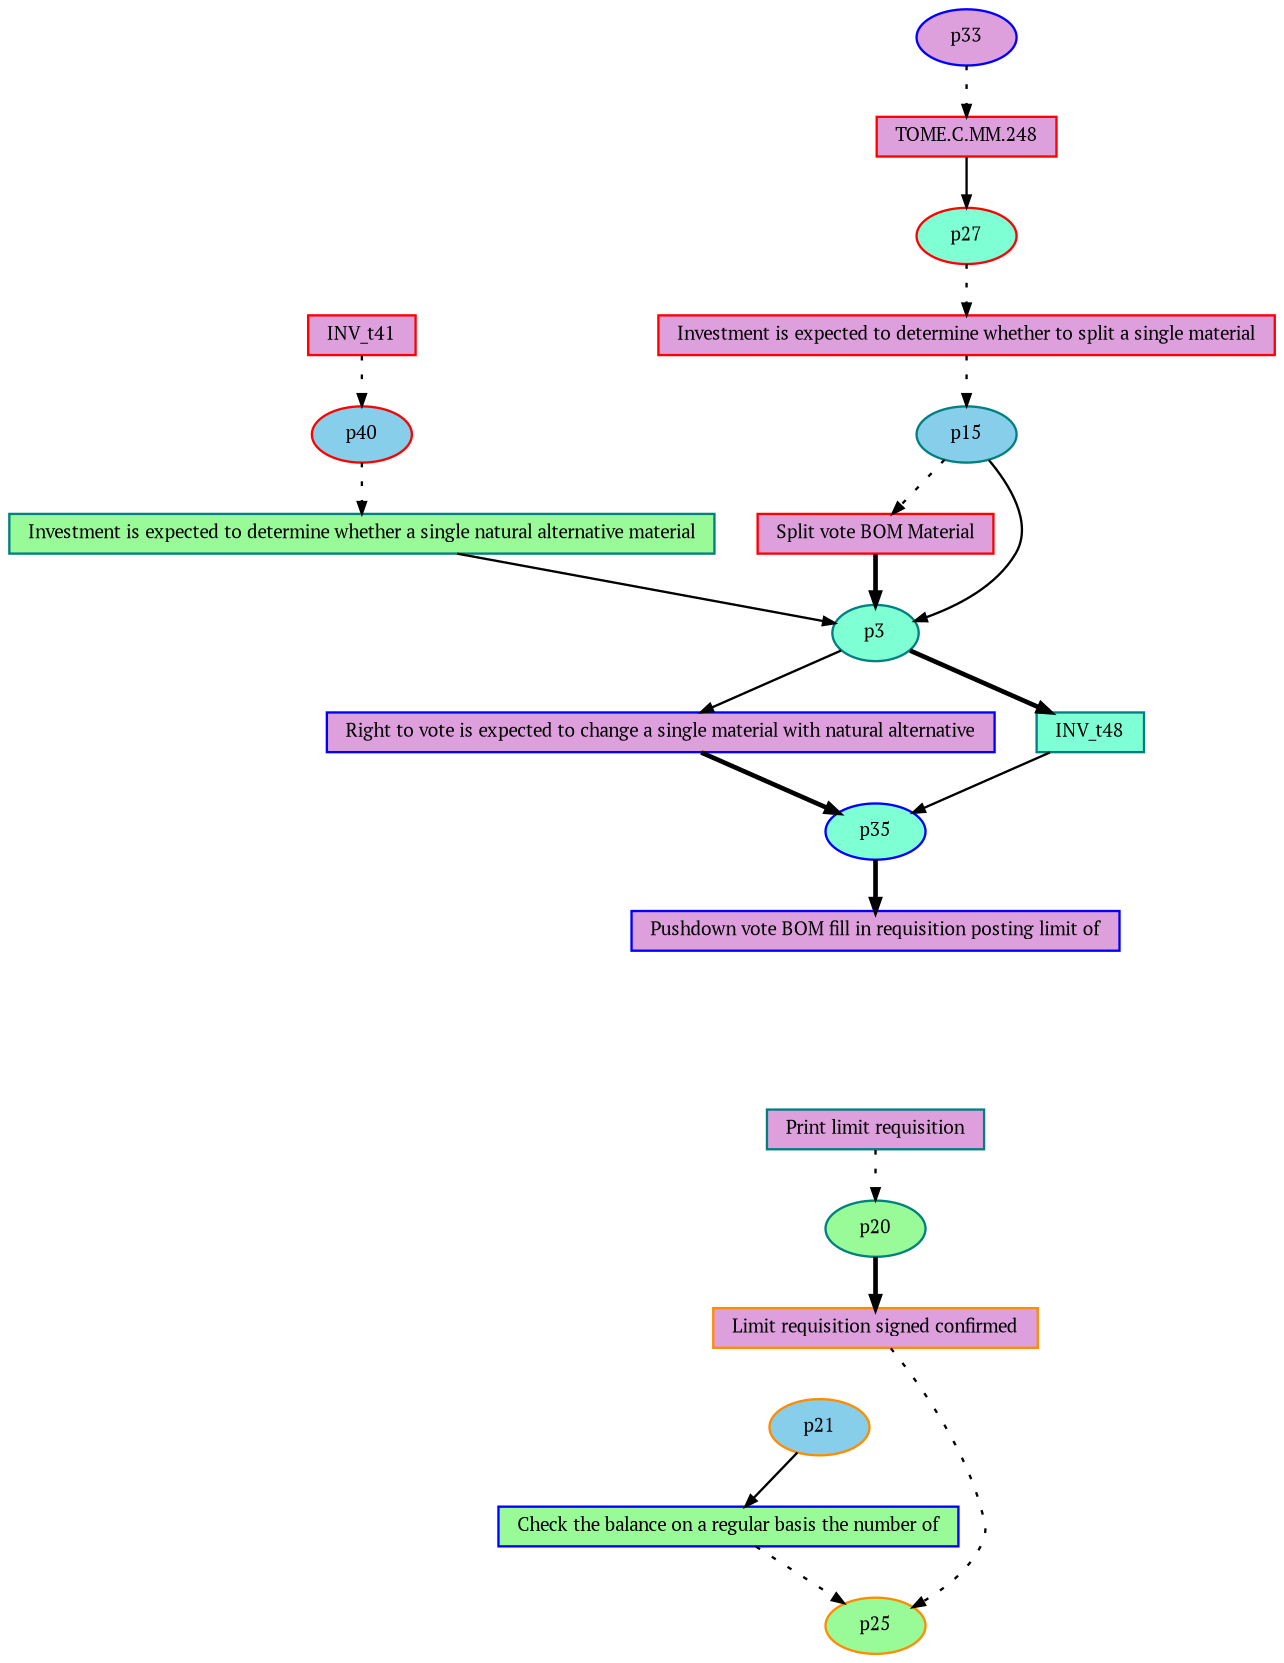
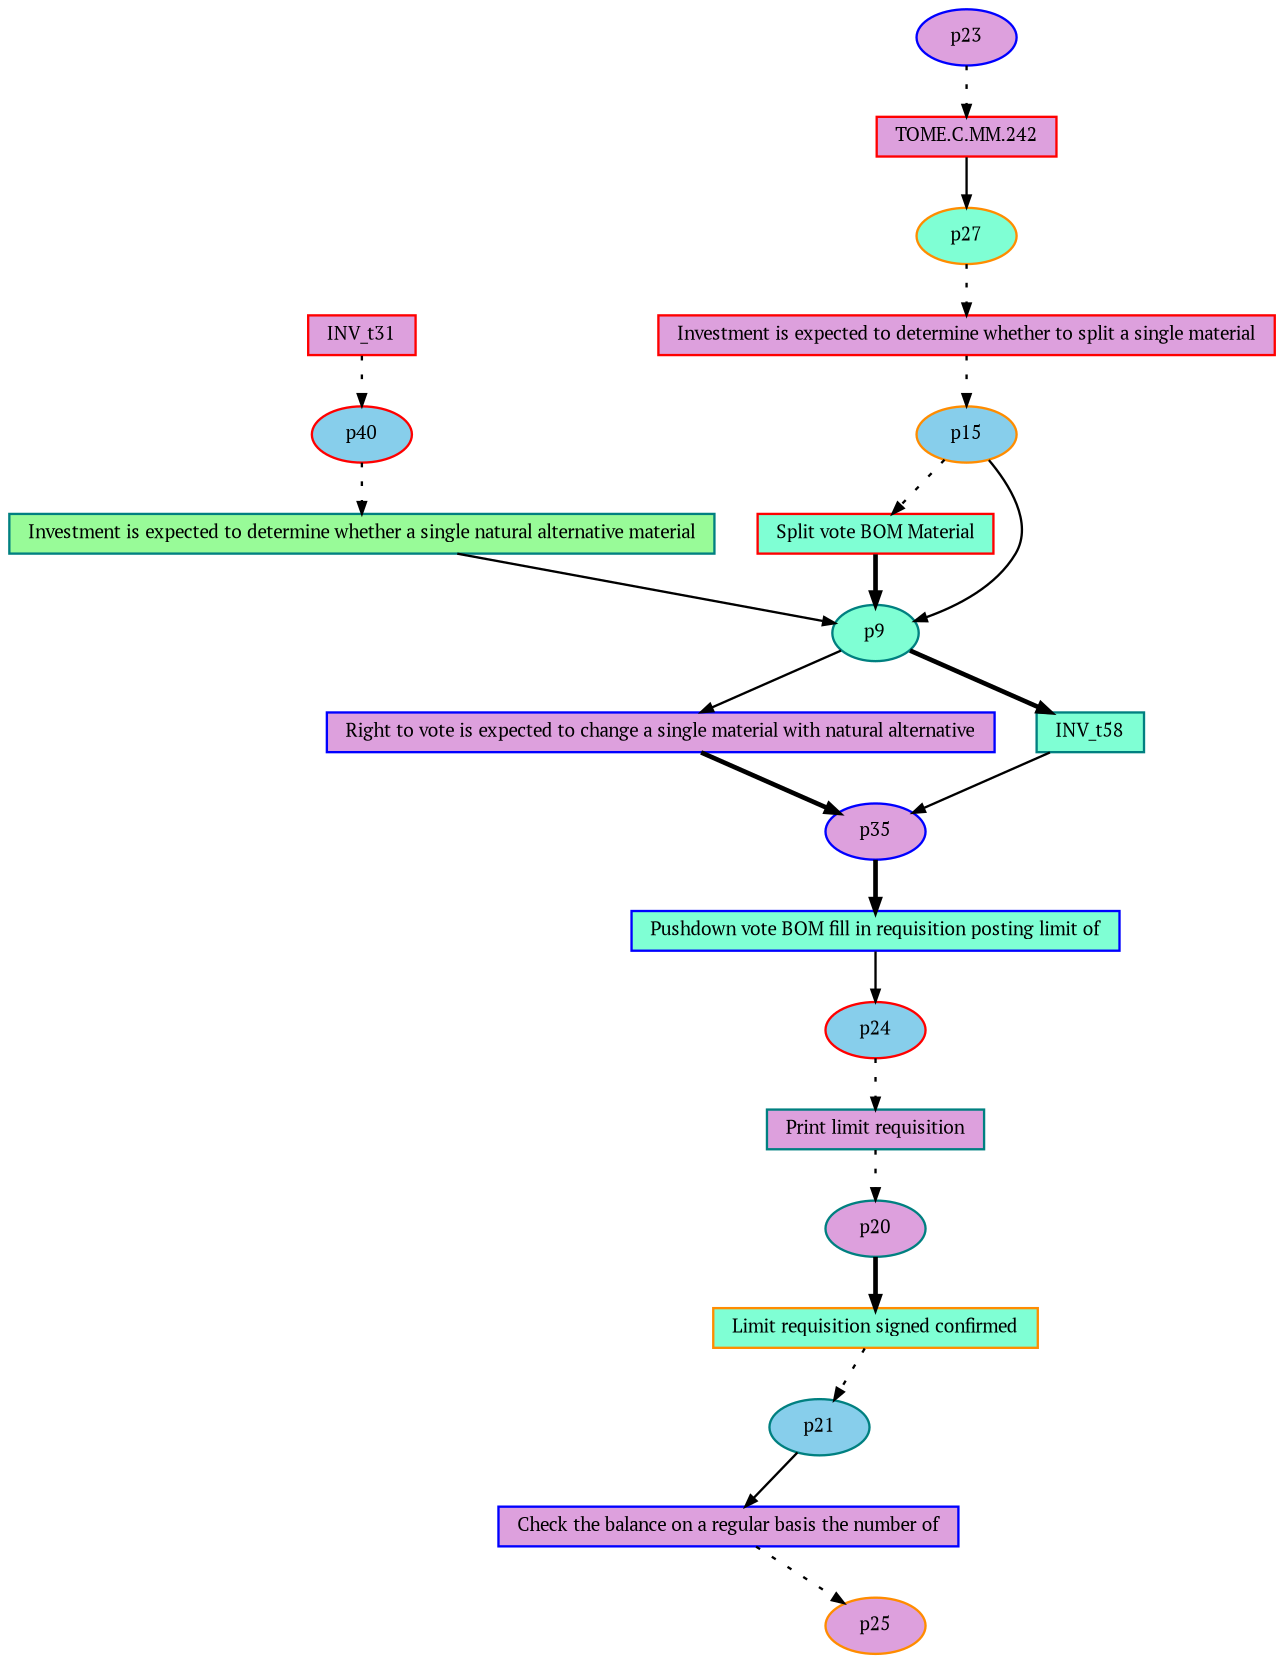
(967, 37) -> (967, 37)
(967, 137) -> (967, 137)
(967, 236) -> (967, 236)
(362, 335) -> (362, 335)
(967, 434) -> (967, 434)
(876, 534) -> (876, 534)
(876, 633) -> (876, 633)
(1090, 732) -> (1090, 732)
(876, 832) -> (876, 832)
(876, 931) -> (876, 931)
none -> (876, 1030)
(876, 1229) -> (876, 1229)
(876, 1328) -> (876, 1328)
(819, 1427) -> (819, 1427)
(970, 1478) -> (853, 1369)
(728, 1527) -> (728, 1527)
(876, 1626) -> (876, 1626)
